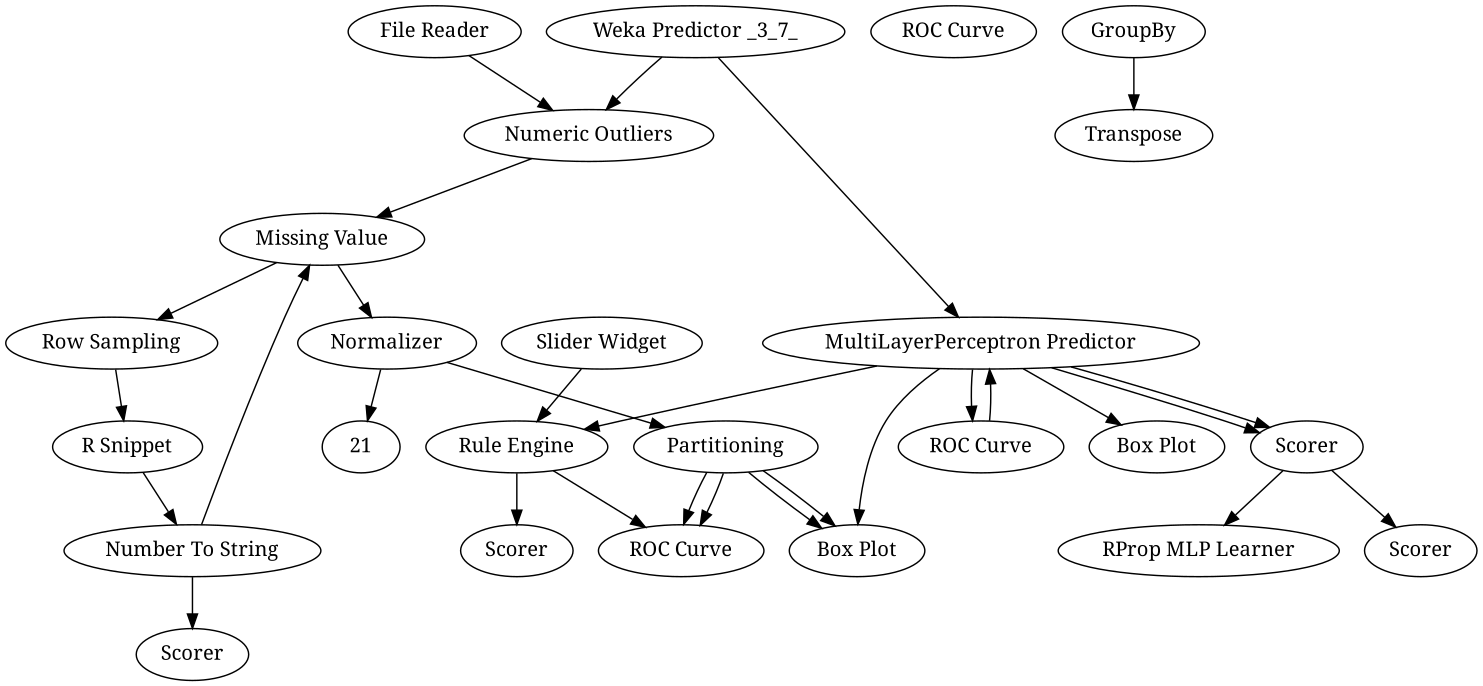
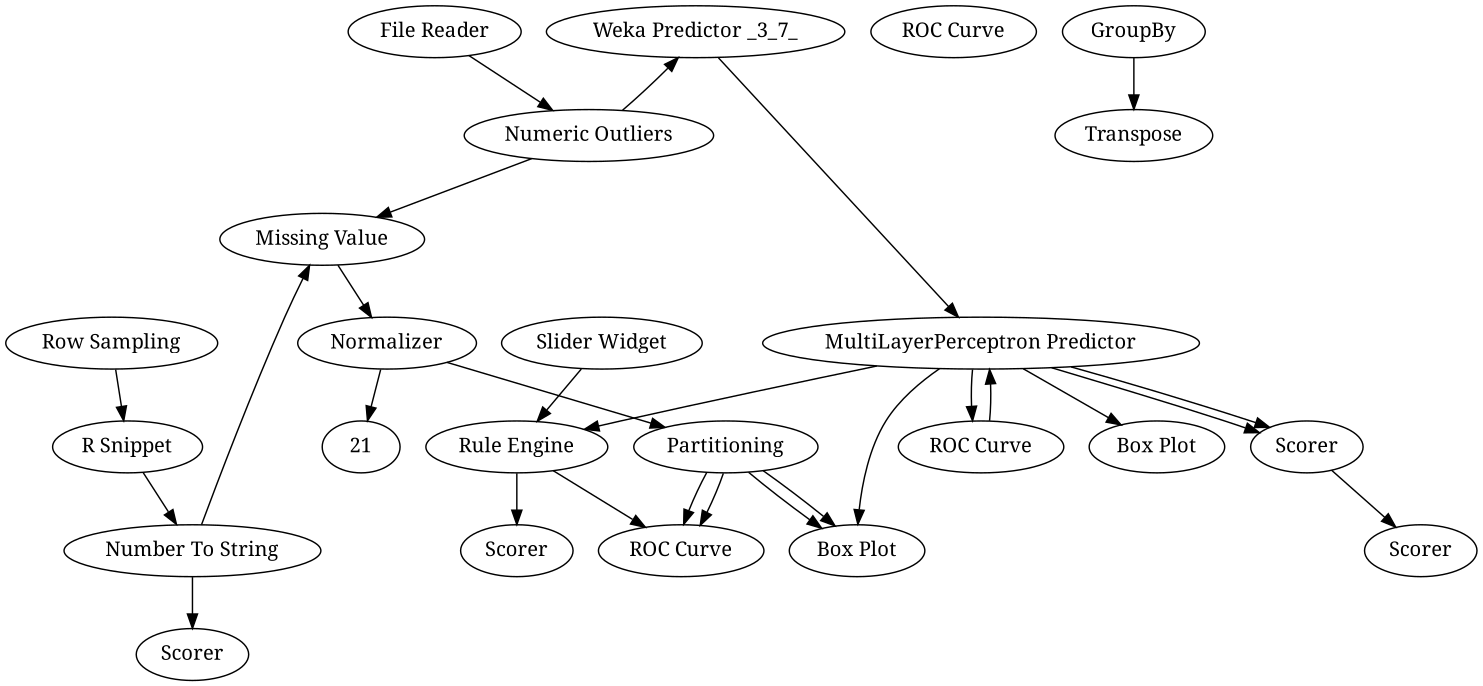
(639, 78) -> (646, 90)
(224, 288) -> none
(1199, 551) -> none
